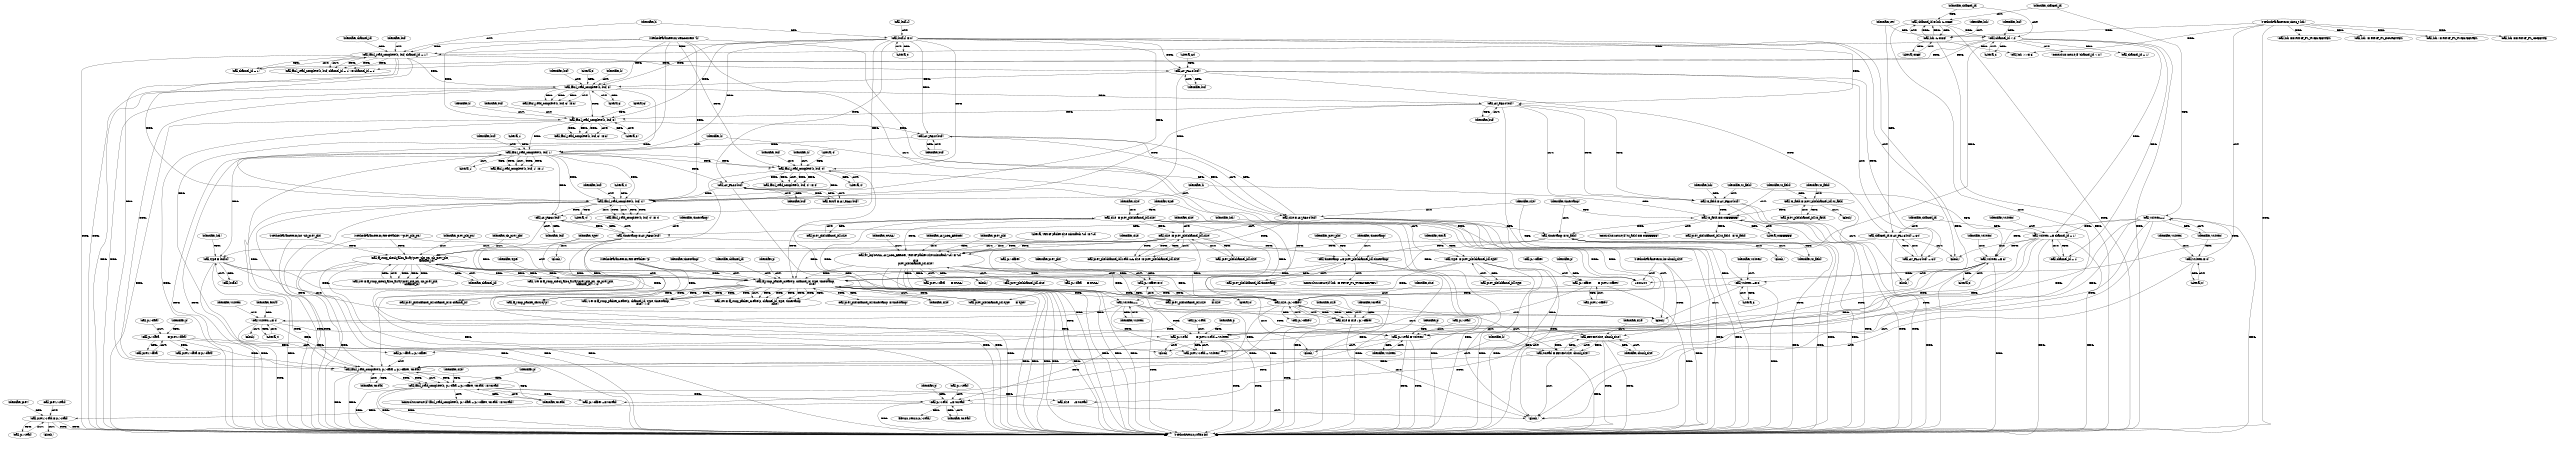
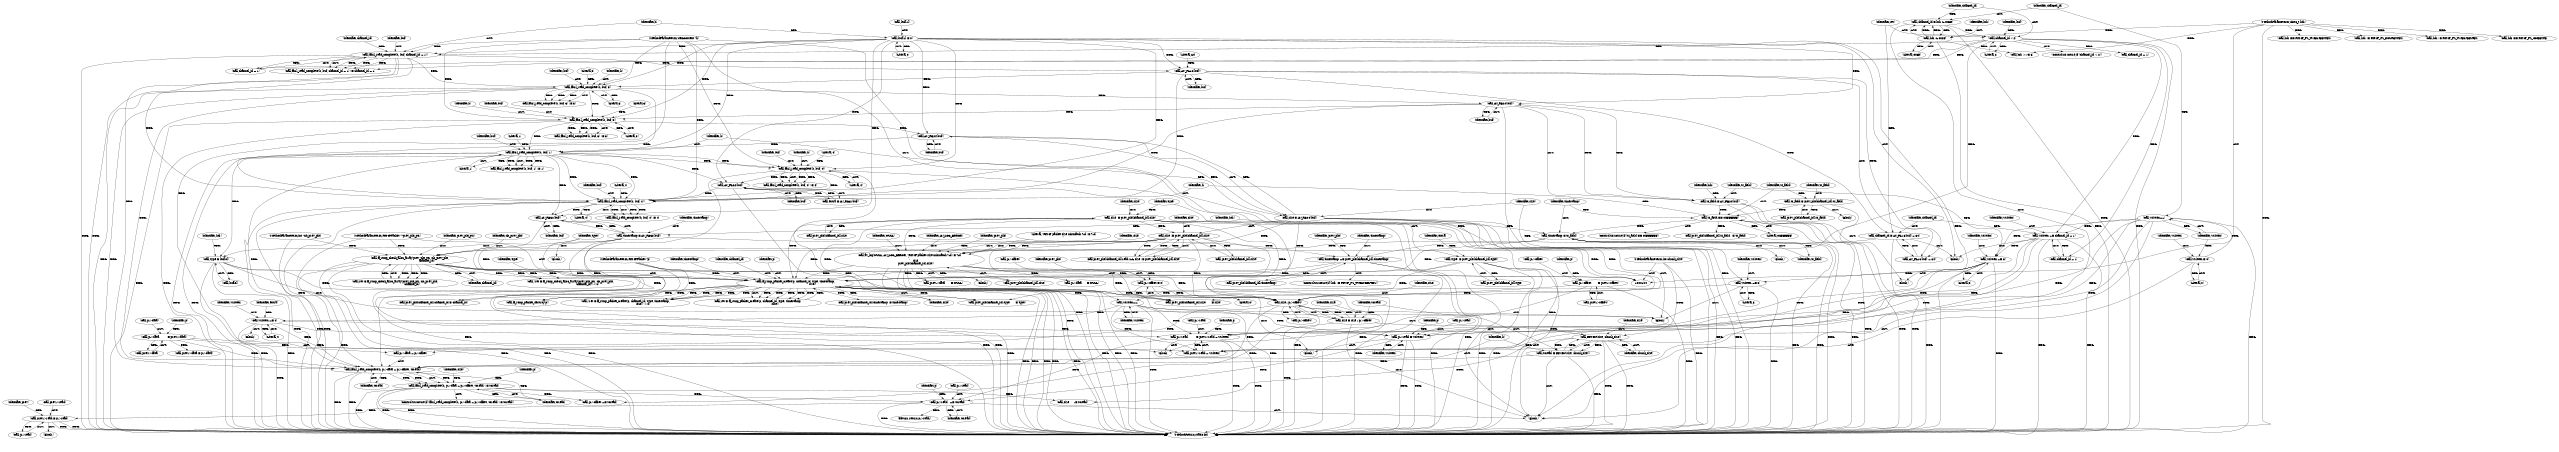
(1905, 30) -> (1905, 30)
(1659, 47) -> (1659, 47)
